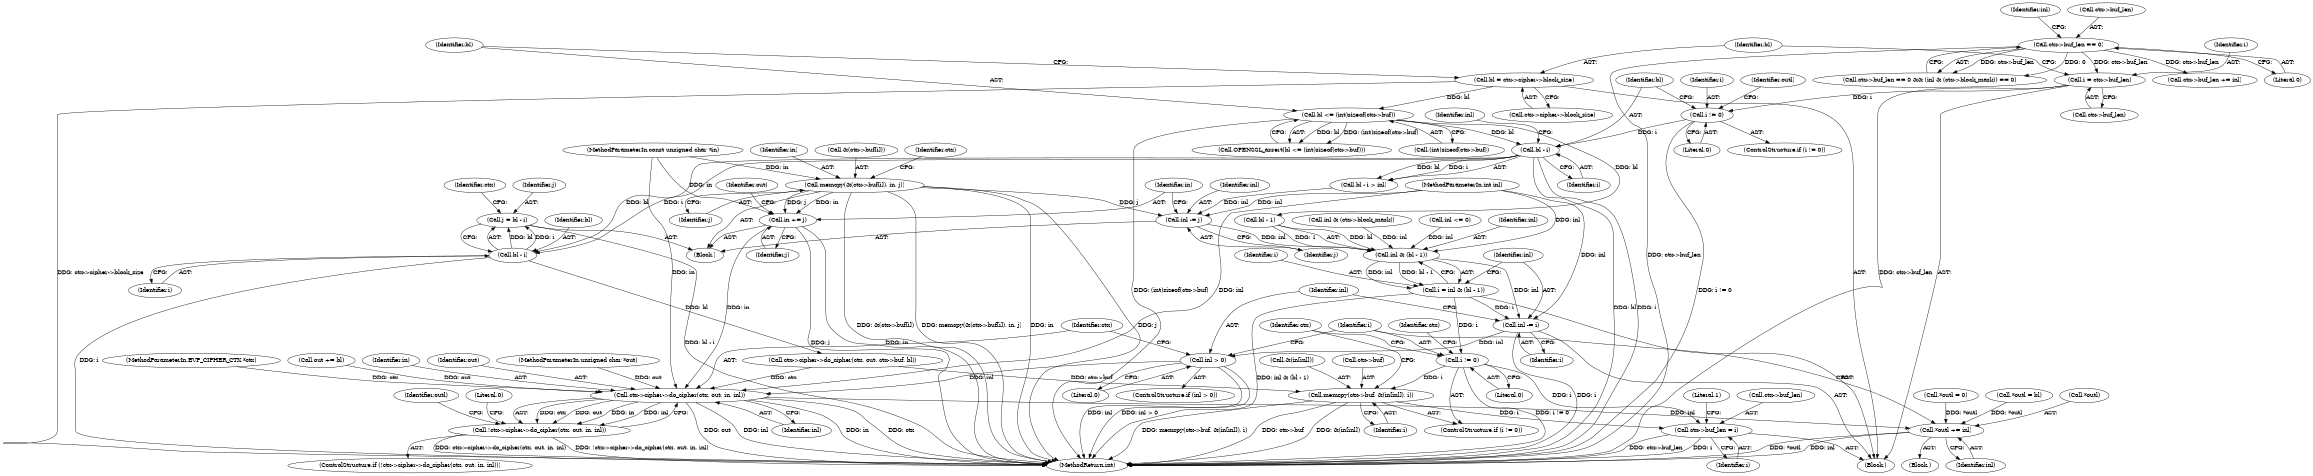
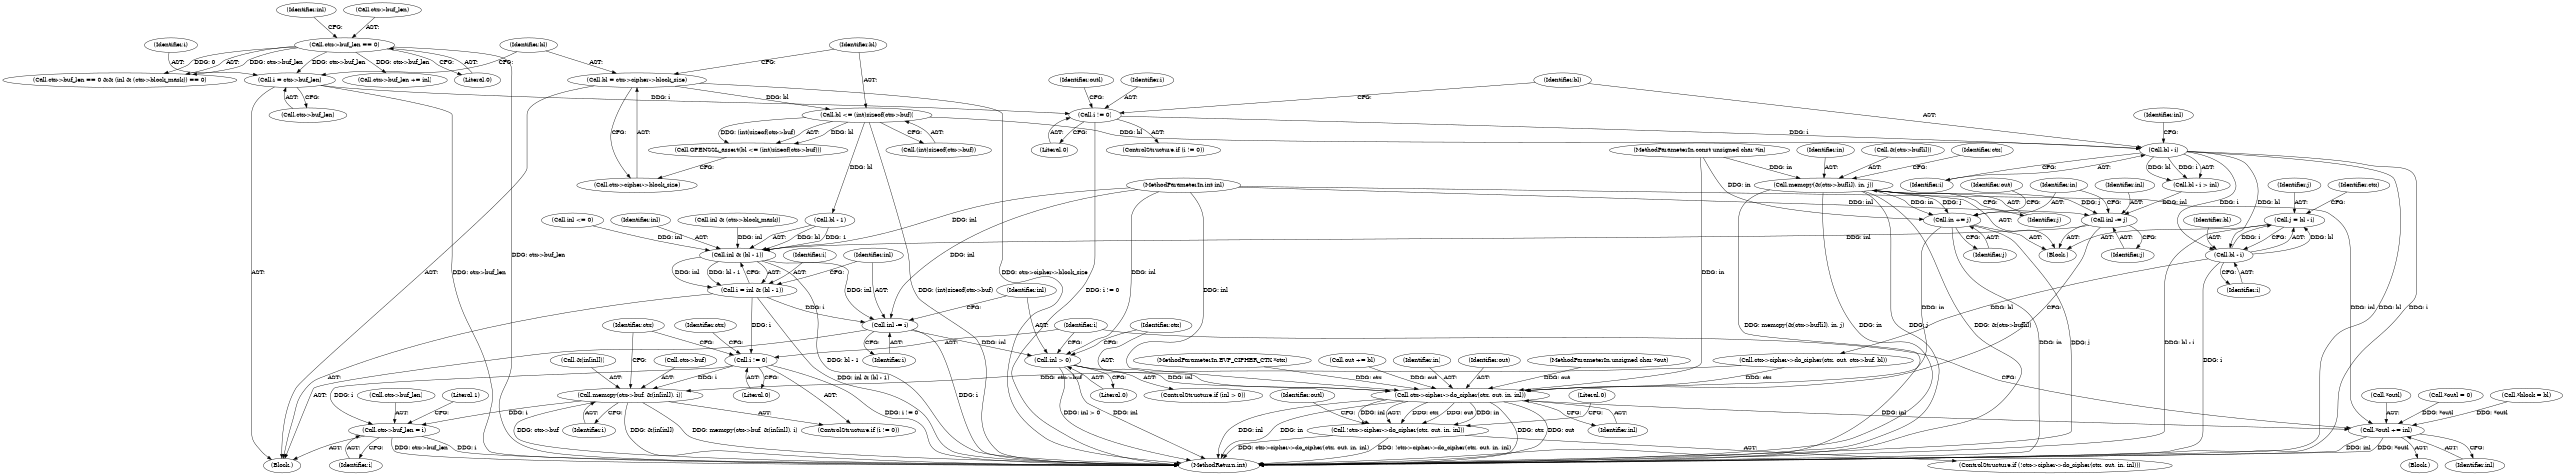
(1948, 54) -> none
(1275, 127) -> (694, 167)
none -> (1831, 194)
none -> (1131, 281)
(2019, 396) -> (2526, 396)
none -> (932, 412)
(651, 423) -> (1845, 382)
